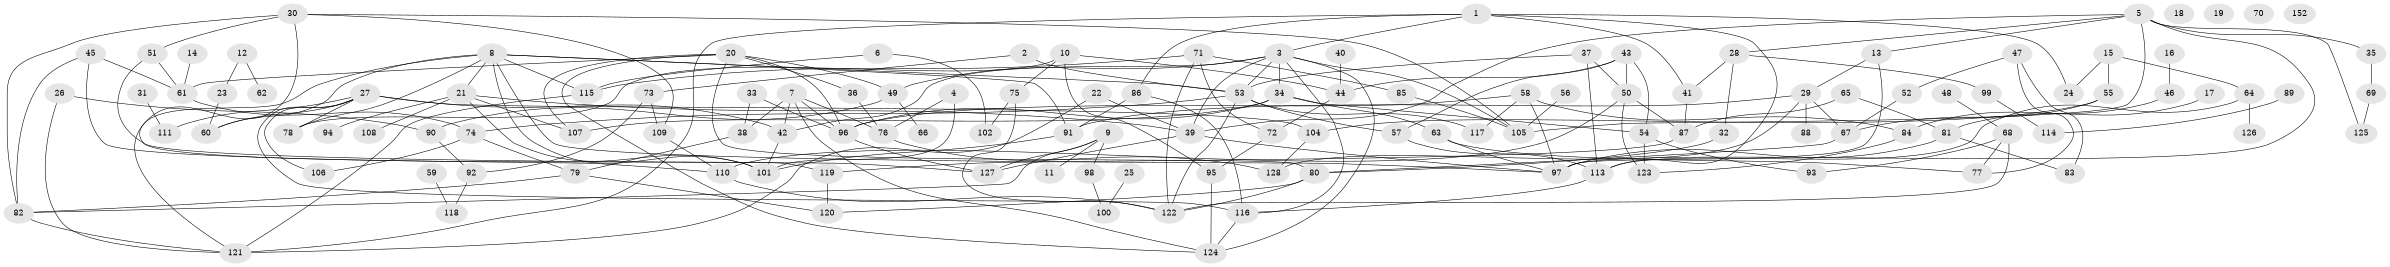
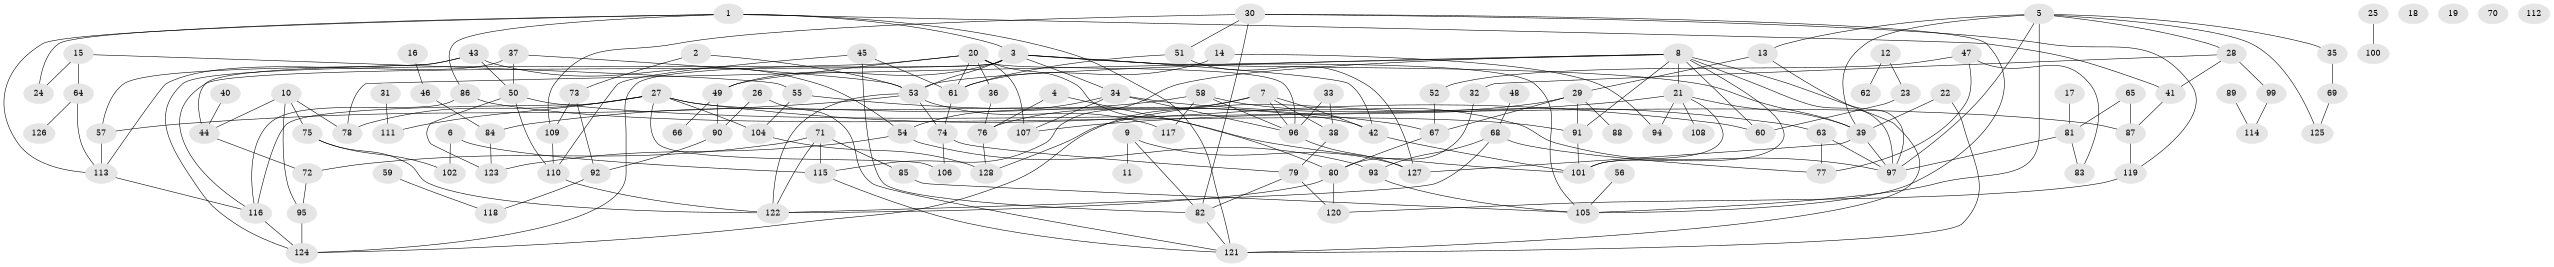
(2300, 14) -> (2534, 14)
none -> (1472, 63)
(1089, 173) -> none
none -> (1475, 201)
